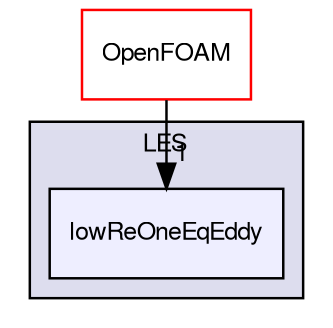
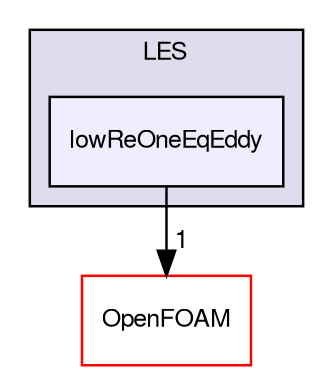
(166, 137) -> (166, 222)
